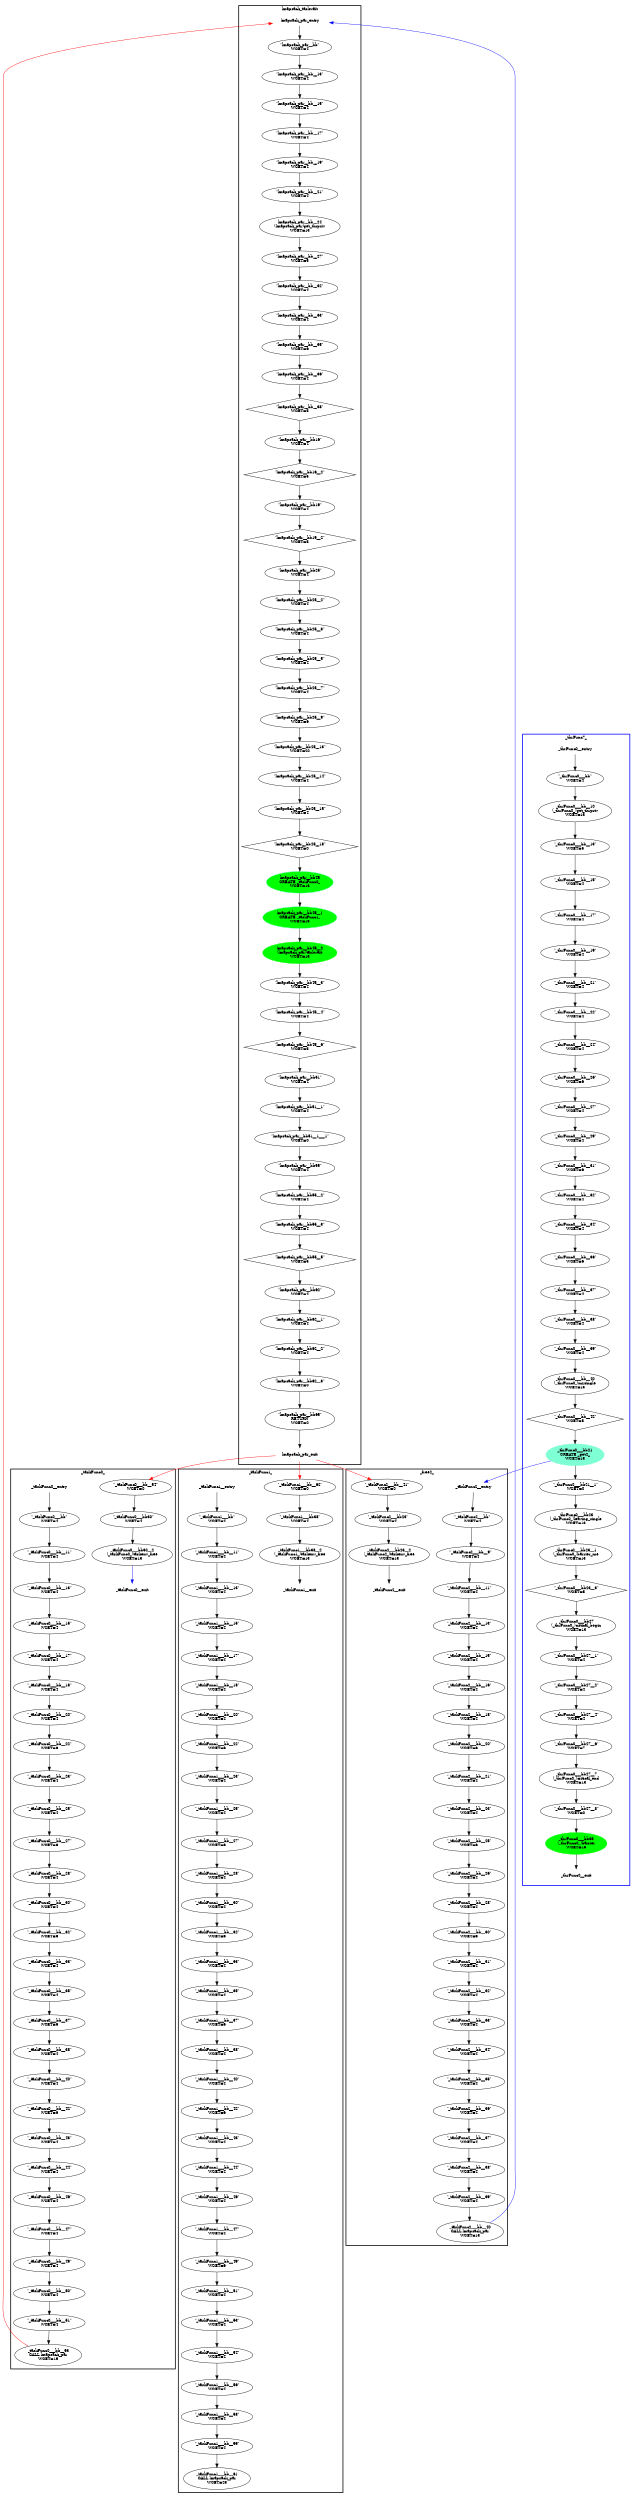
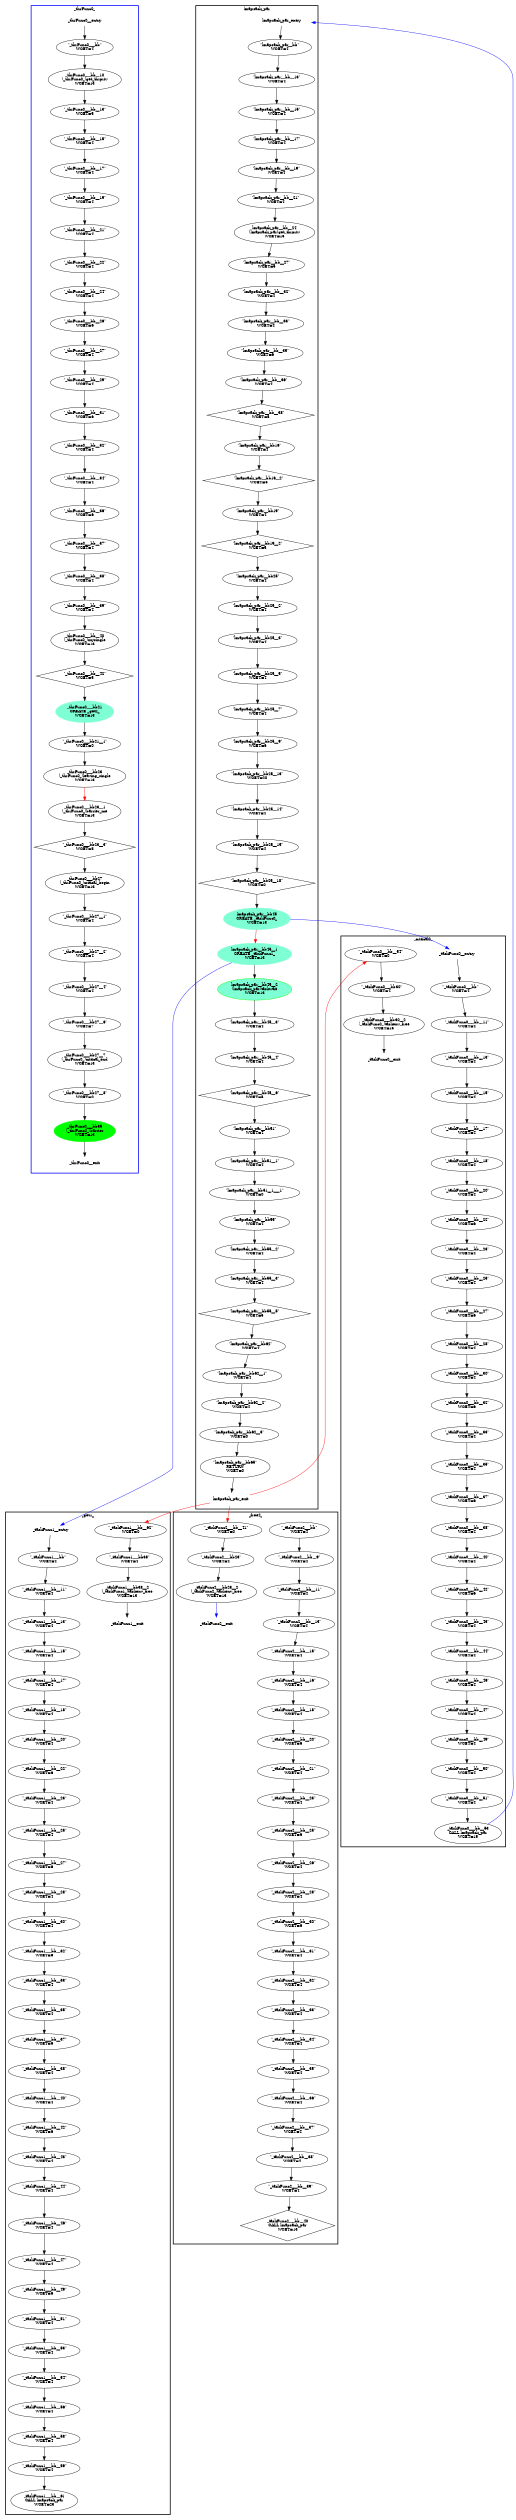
(300, 9) -> (257, 9)
(576, 738) -> (85, 9)
(300, 882) -> (257, 919)
(300, 898) -> (256, 934)
(300, 918) -> (255, 954)
none -> (370, 926)
(300, 953) -> (255, 989)
(515, 1056) -> none
(3, 1079) -> (513, 850)
none -> (173, 1262)
(93, 1473) -> (423, 940)
(261, 1473) -> (88, 1516)
(473, 1487) -> none
(576, 1535) -> (85, 792)
(132, 1573) -> (384, 1042)
(389, 1573) -> (216, 1608)
(470, 2232) -> (288, 2226)
